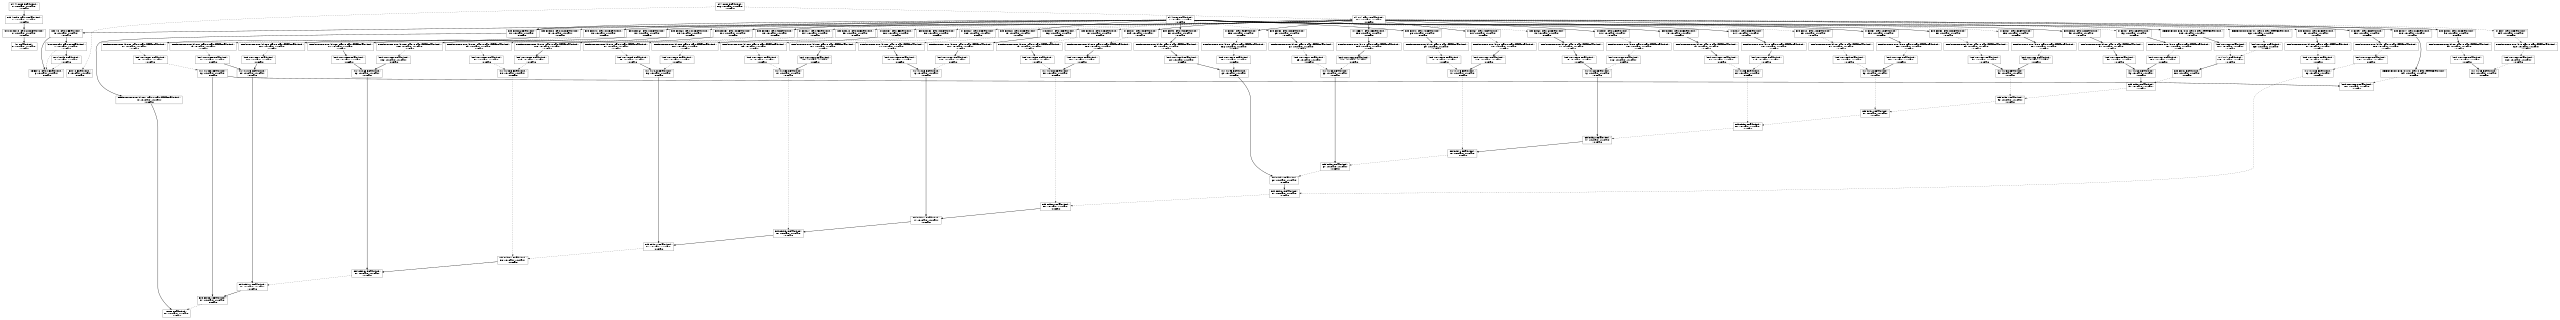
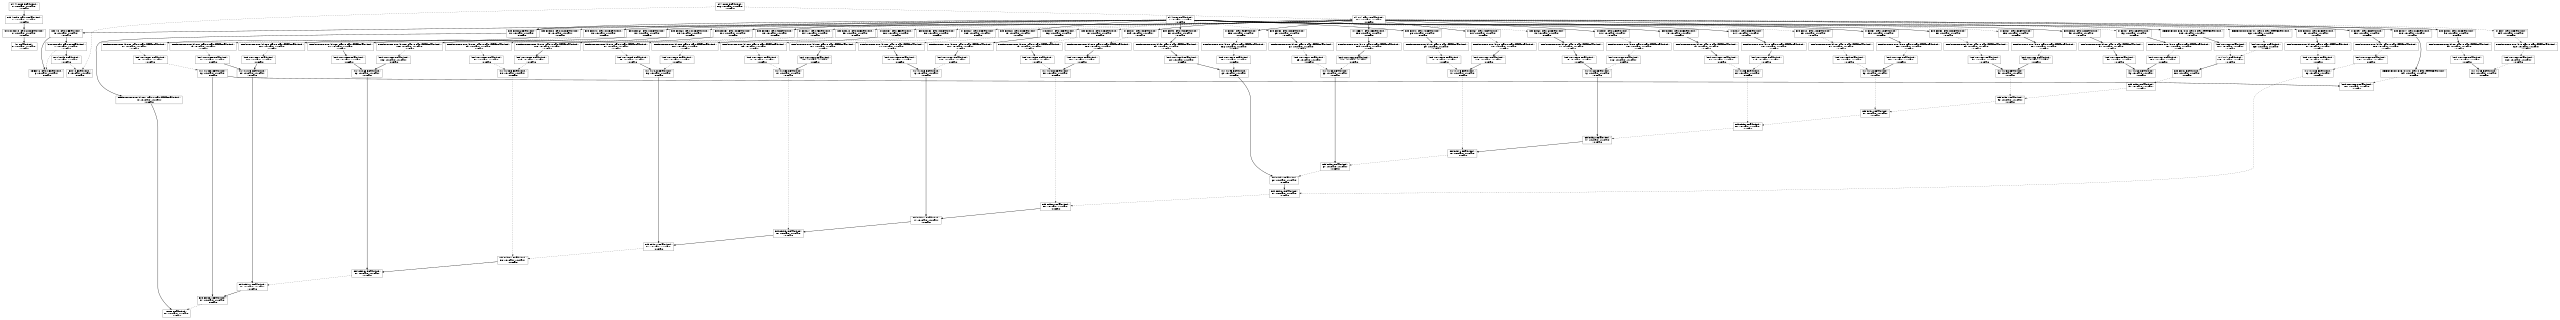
(57, 66) -> (72, 66)
(2141, 79) -> none
